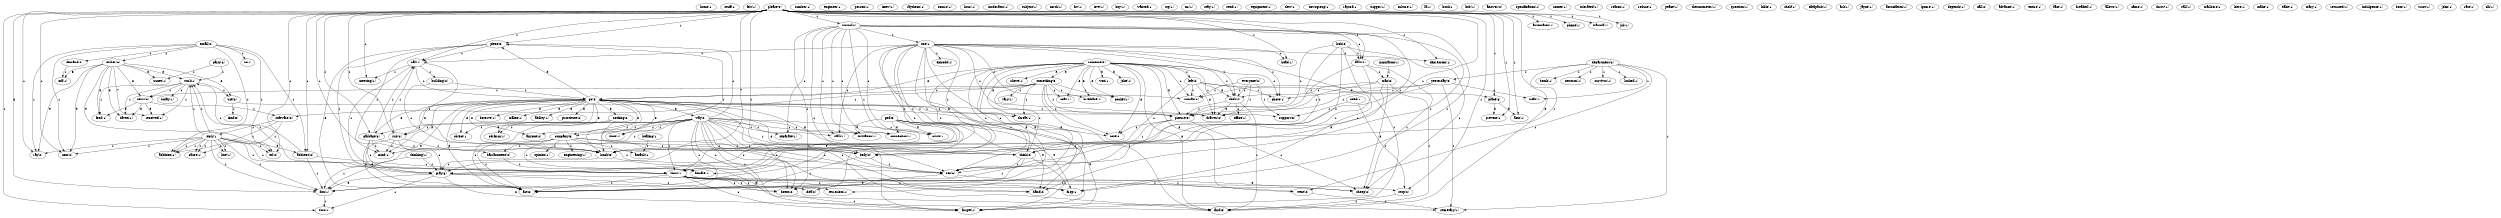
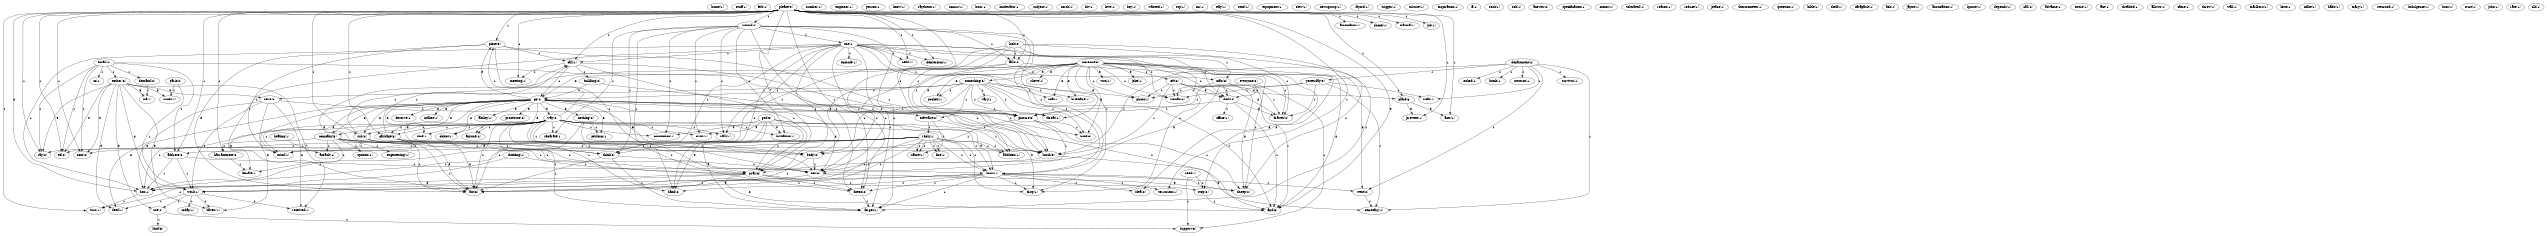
(1388, 71) -> (1173, 57)
(167, 90) -> (212, 133)
